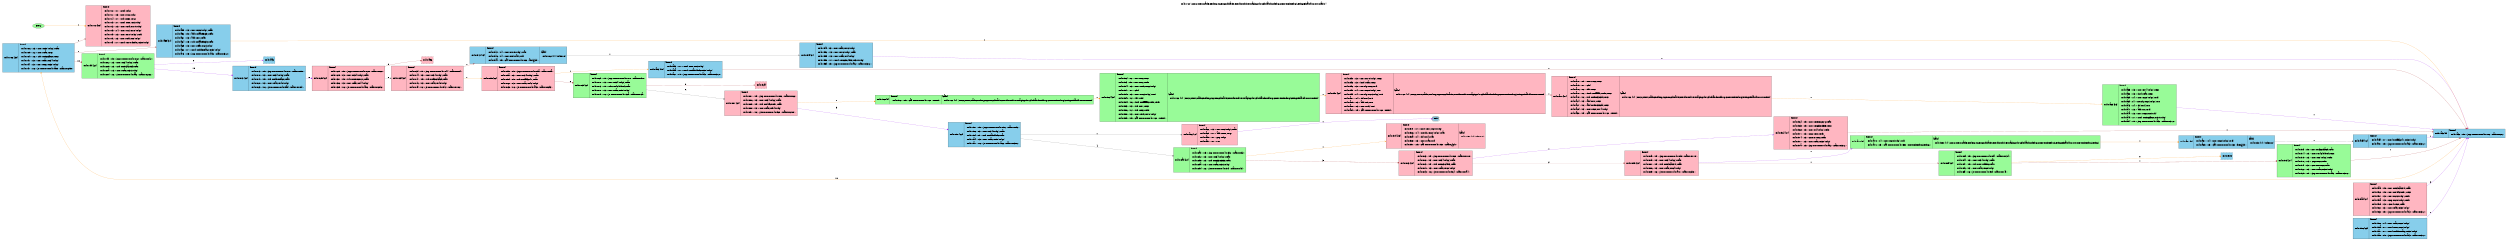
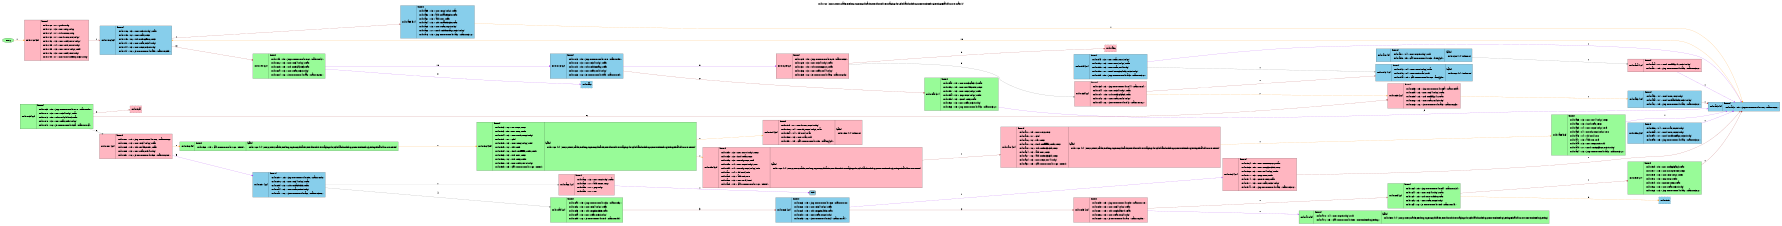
(79, 41) -> (94, 40)
(683, 55) -> (1261, 70)
(563, 82) -> (740, 116)
none -> (773, 85)
(2390, 141) -> (1665, 65)
(2139, 142) -> none
(1315, 149) -> (729, 138)
(1436, 163) -> (813, 210)
(2390, 199) -> (961, 94)
